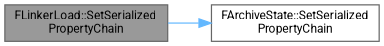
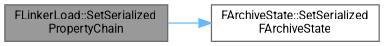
(295, 23) -> (295, 23)
